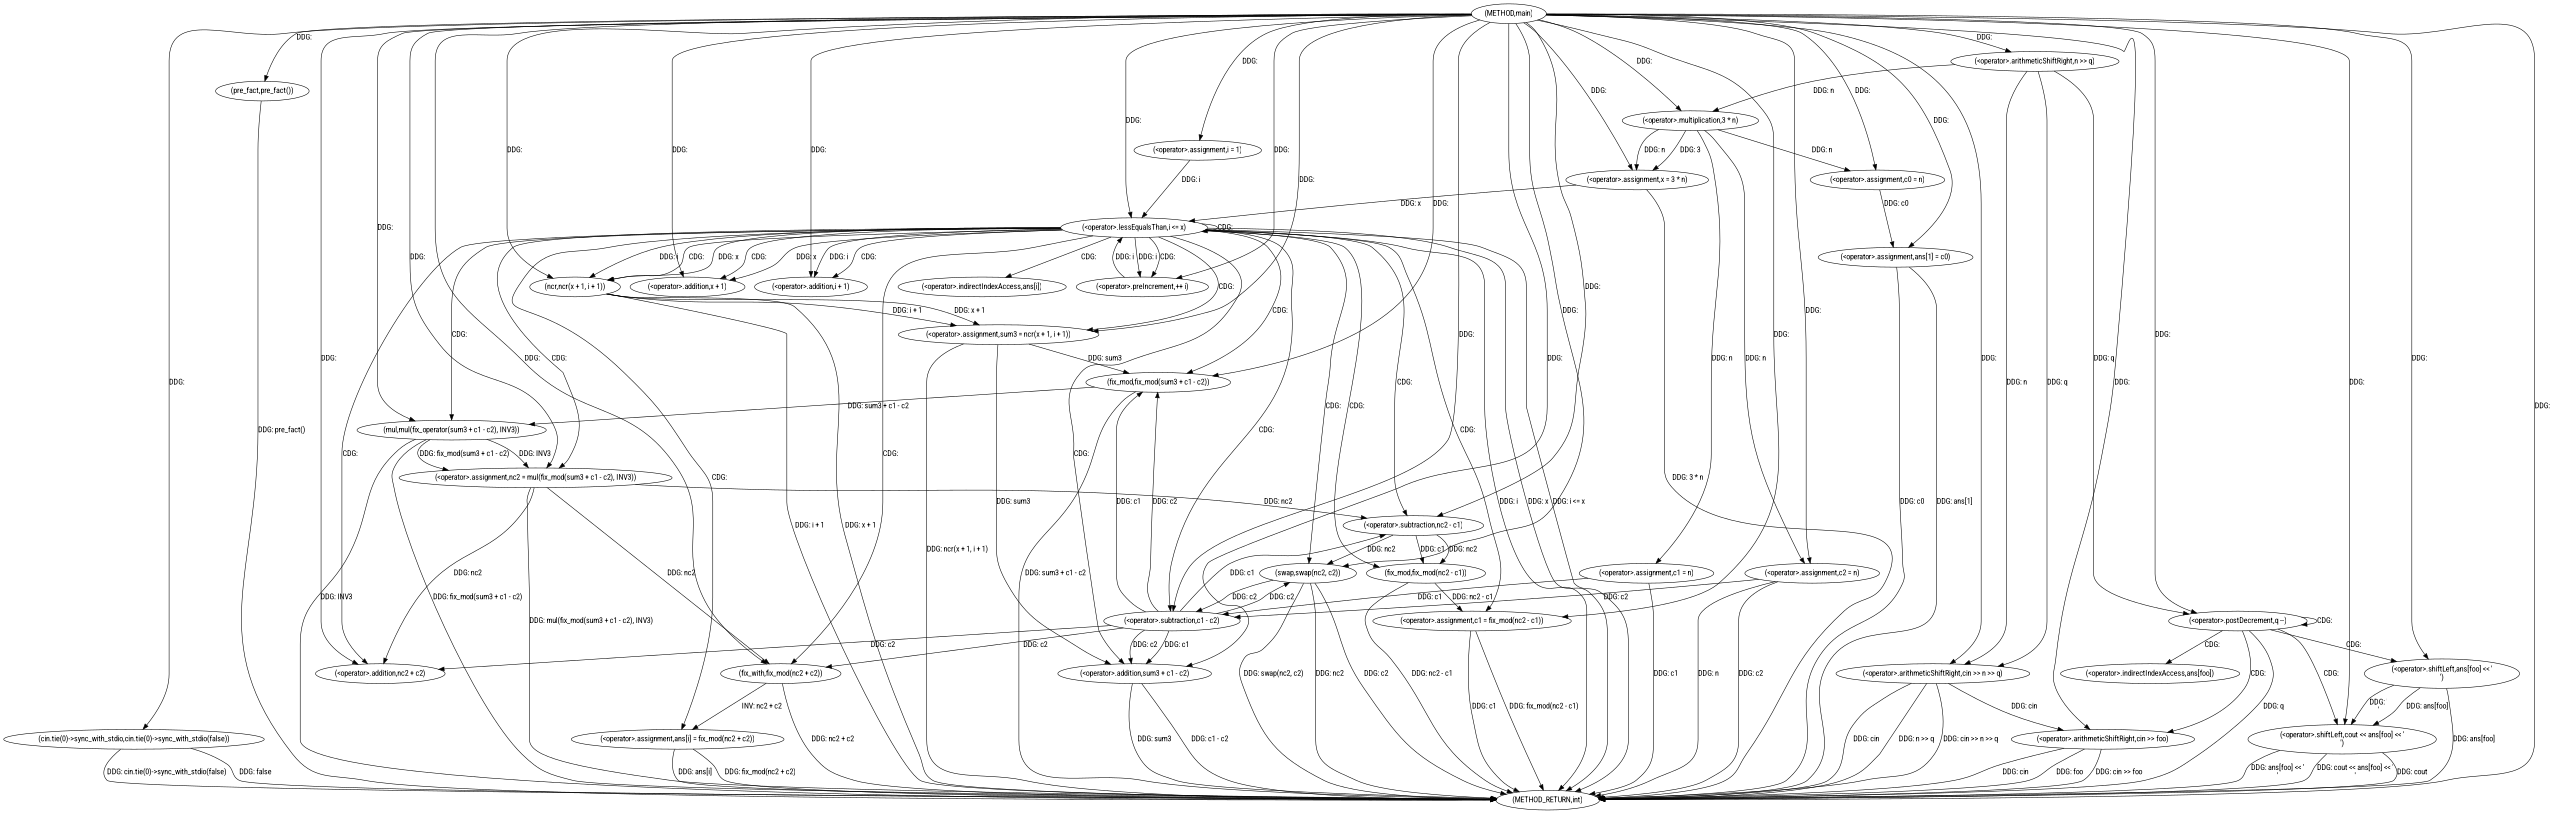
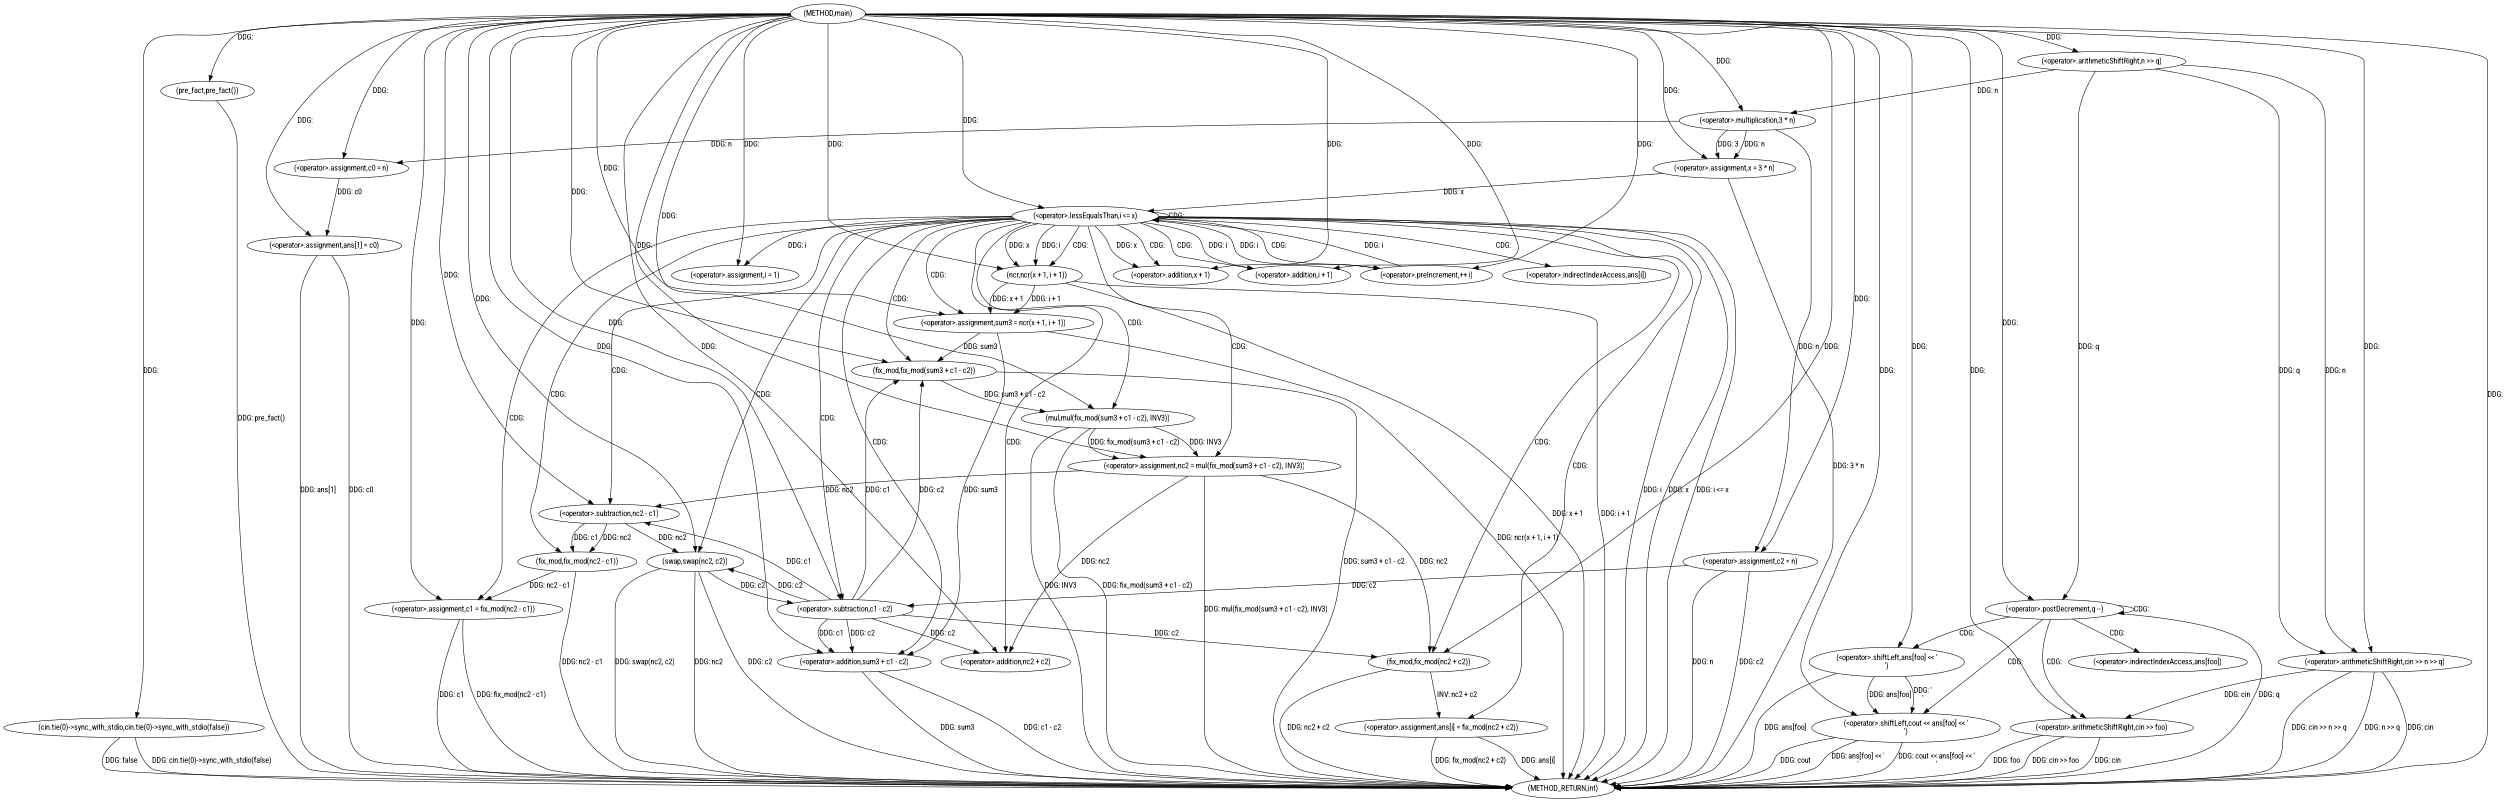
(1168, 187) -> (876, 222)
(452, 430) -> (1108, 419)
(1646, 573) -> none
(781, 674) -> (1429, 662)
